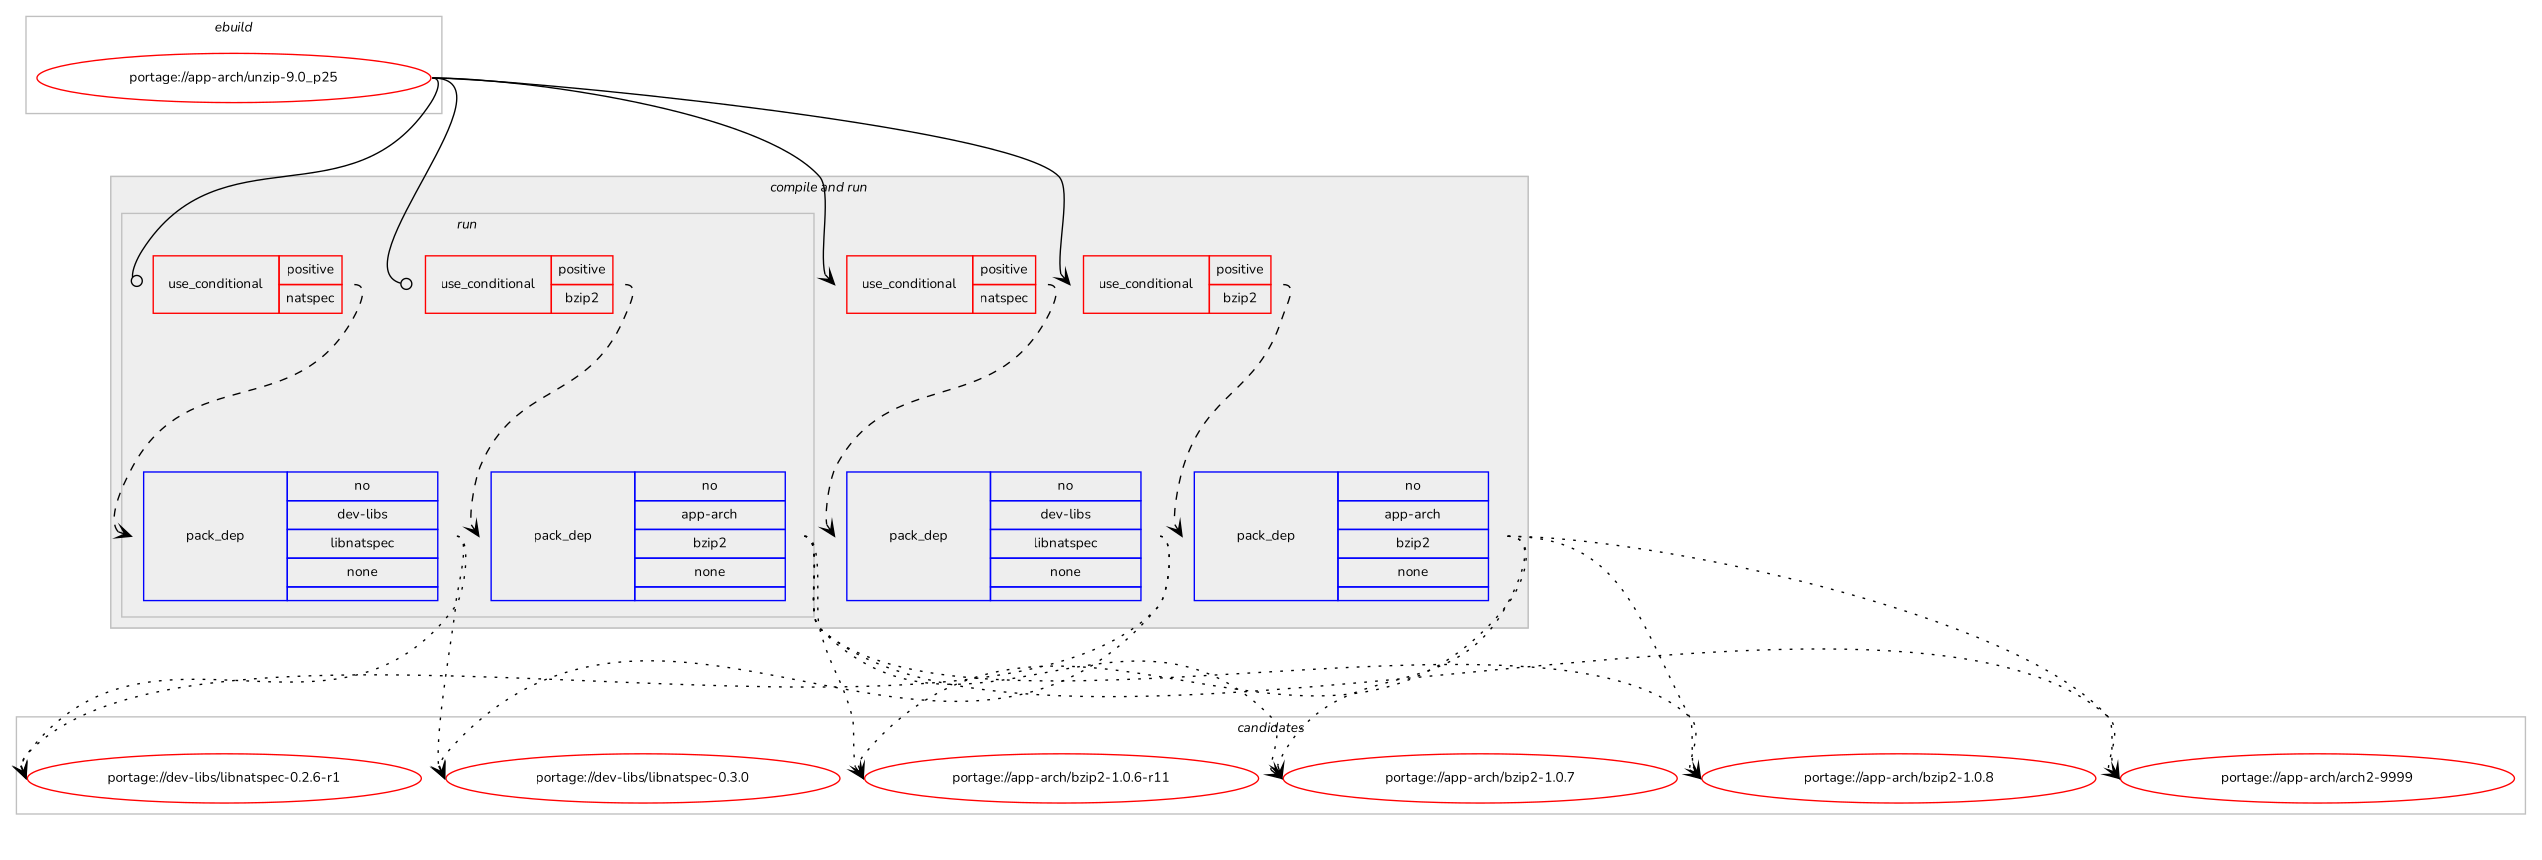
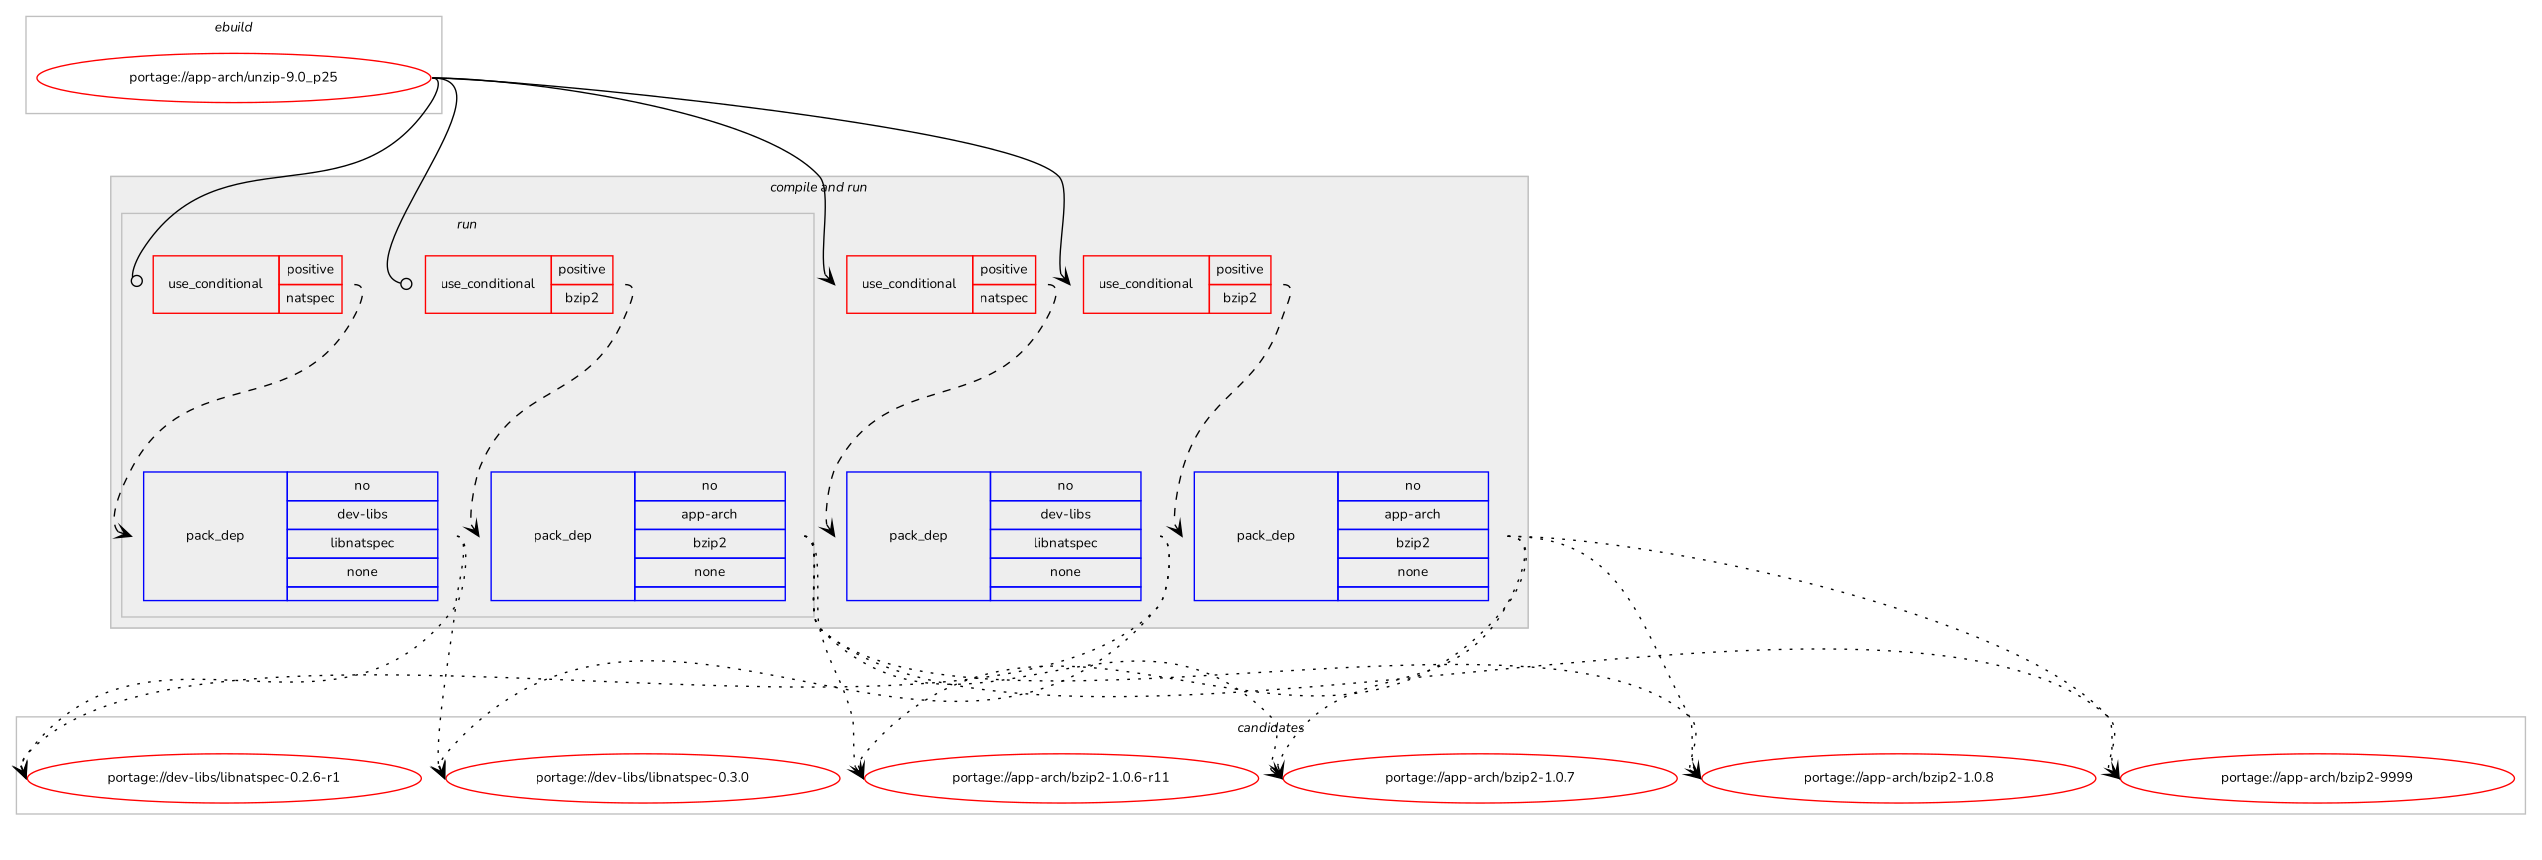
(2317, 778) -> (2317, 778)
